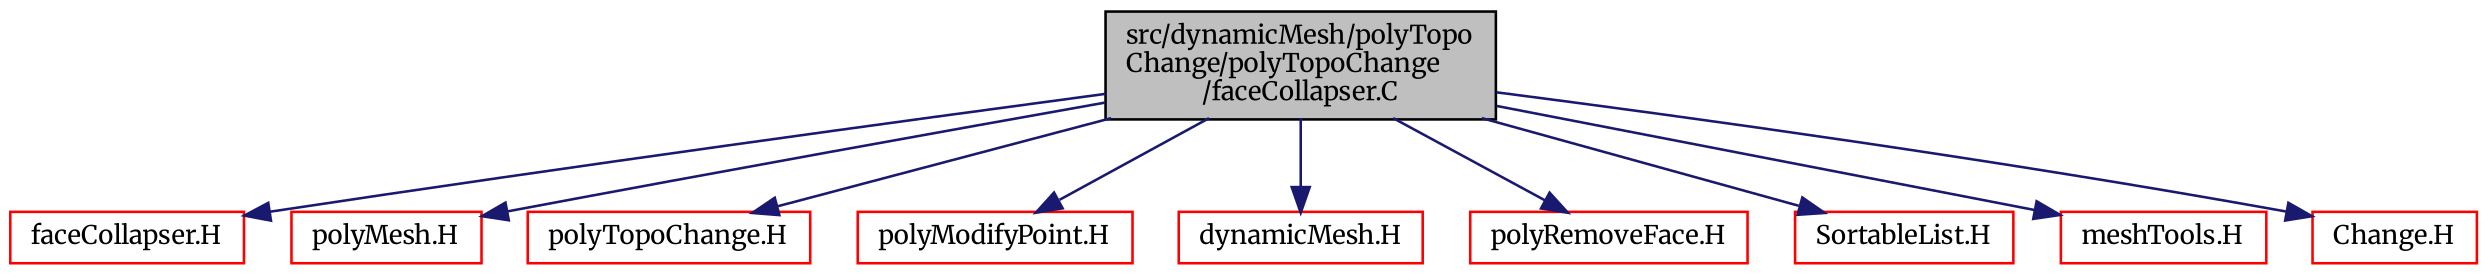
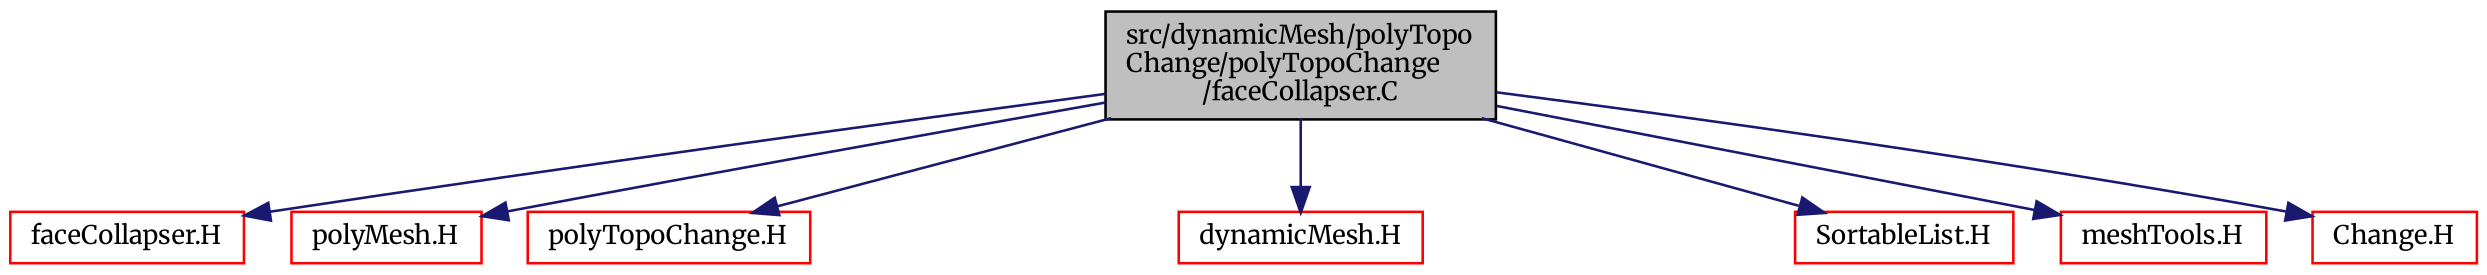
(995, 238) -> none
(1609, 238) -> none
